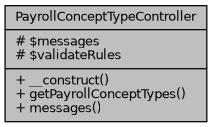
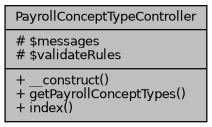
(59, 108) -> (44, 108)
